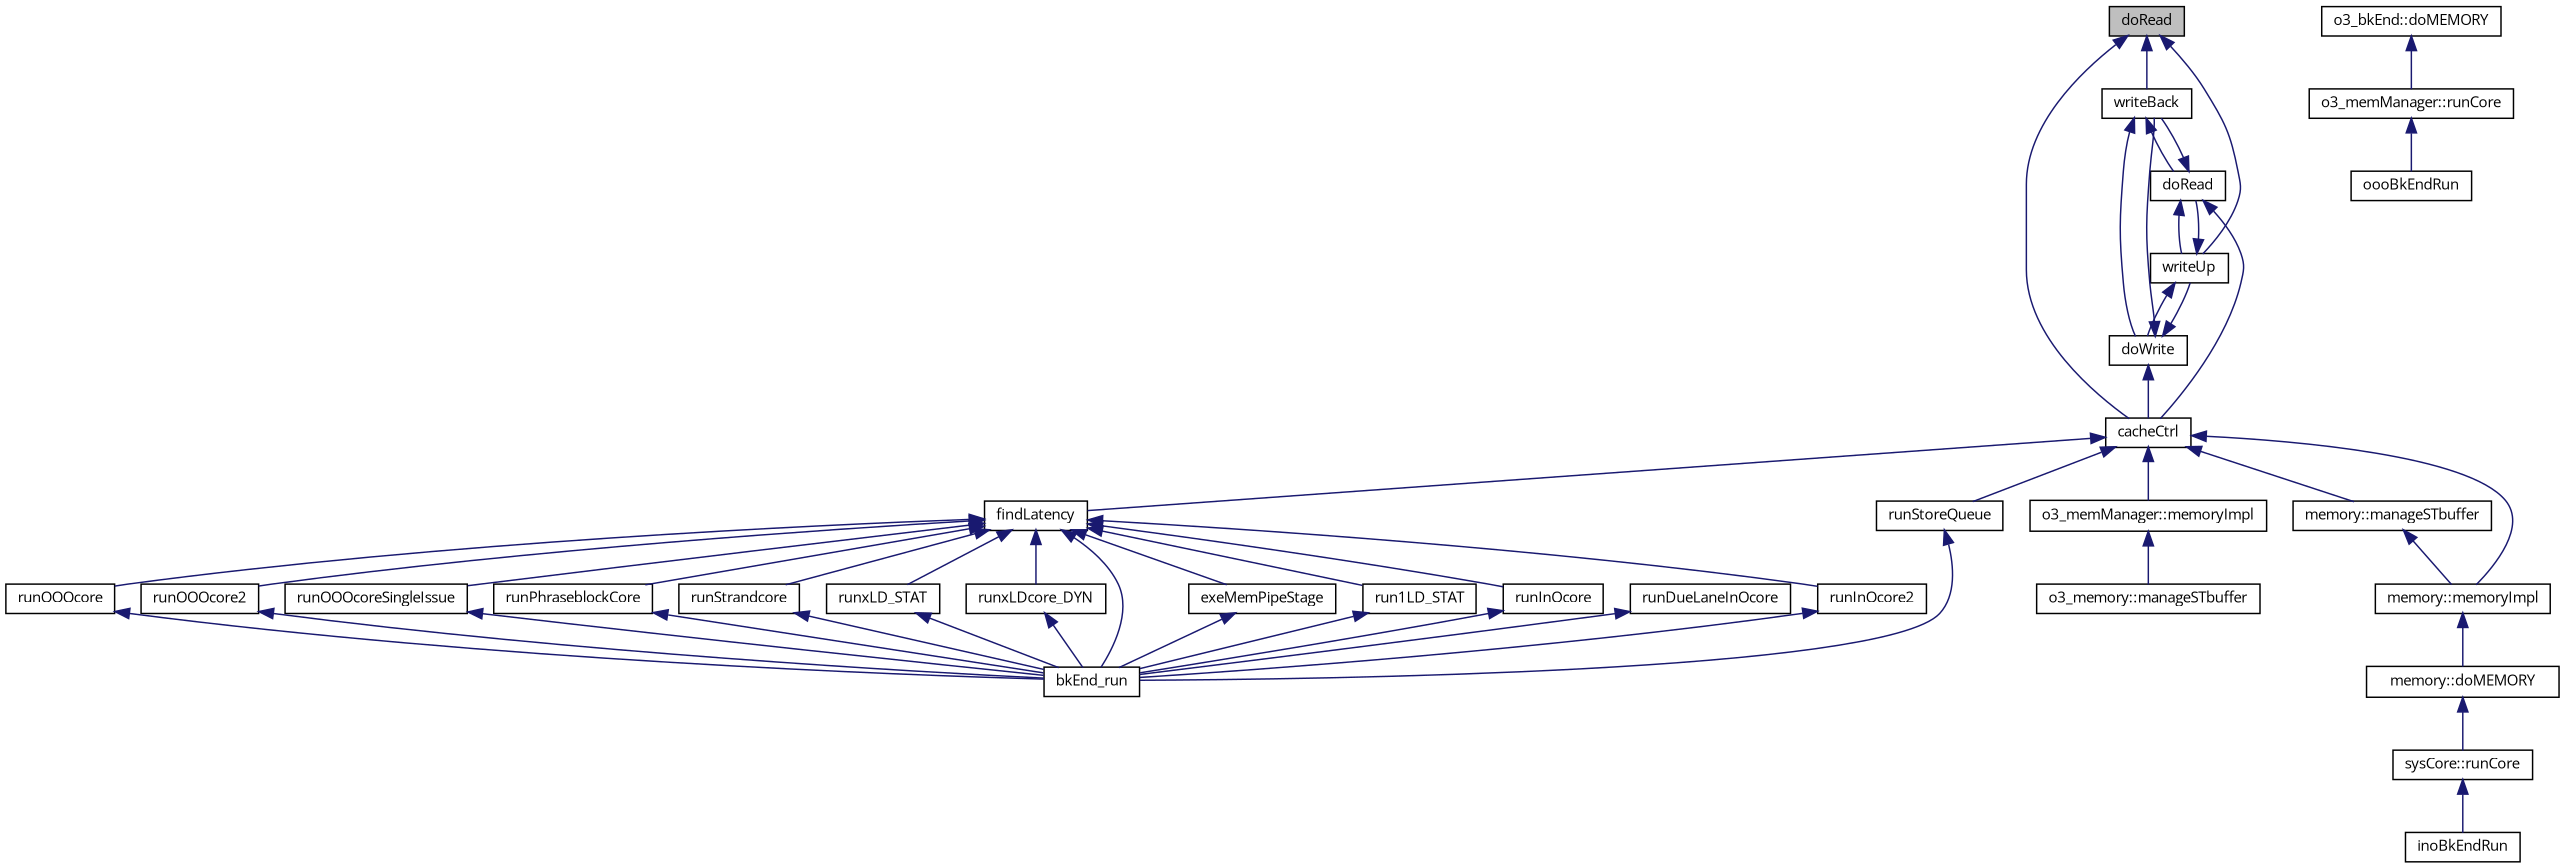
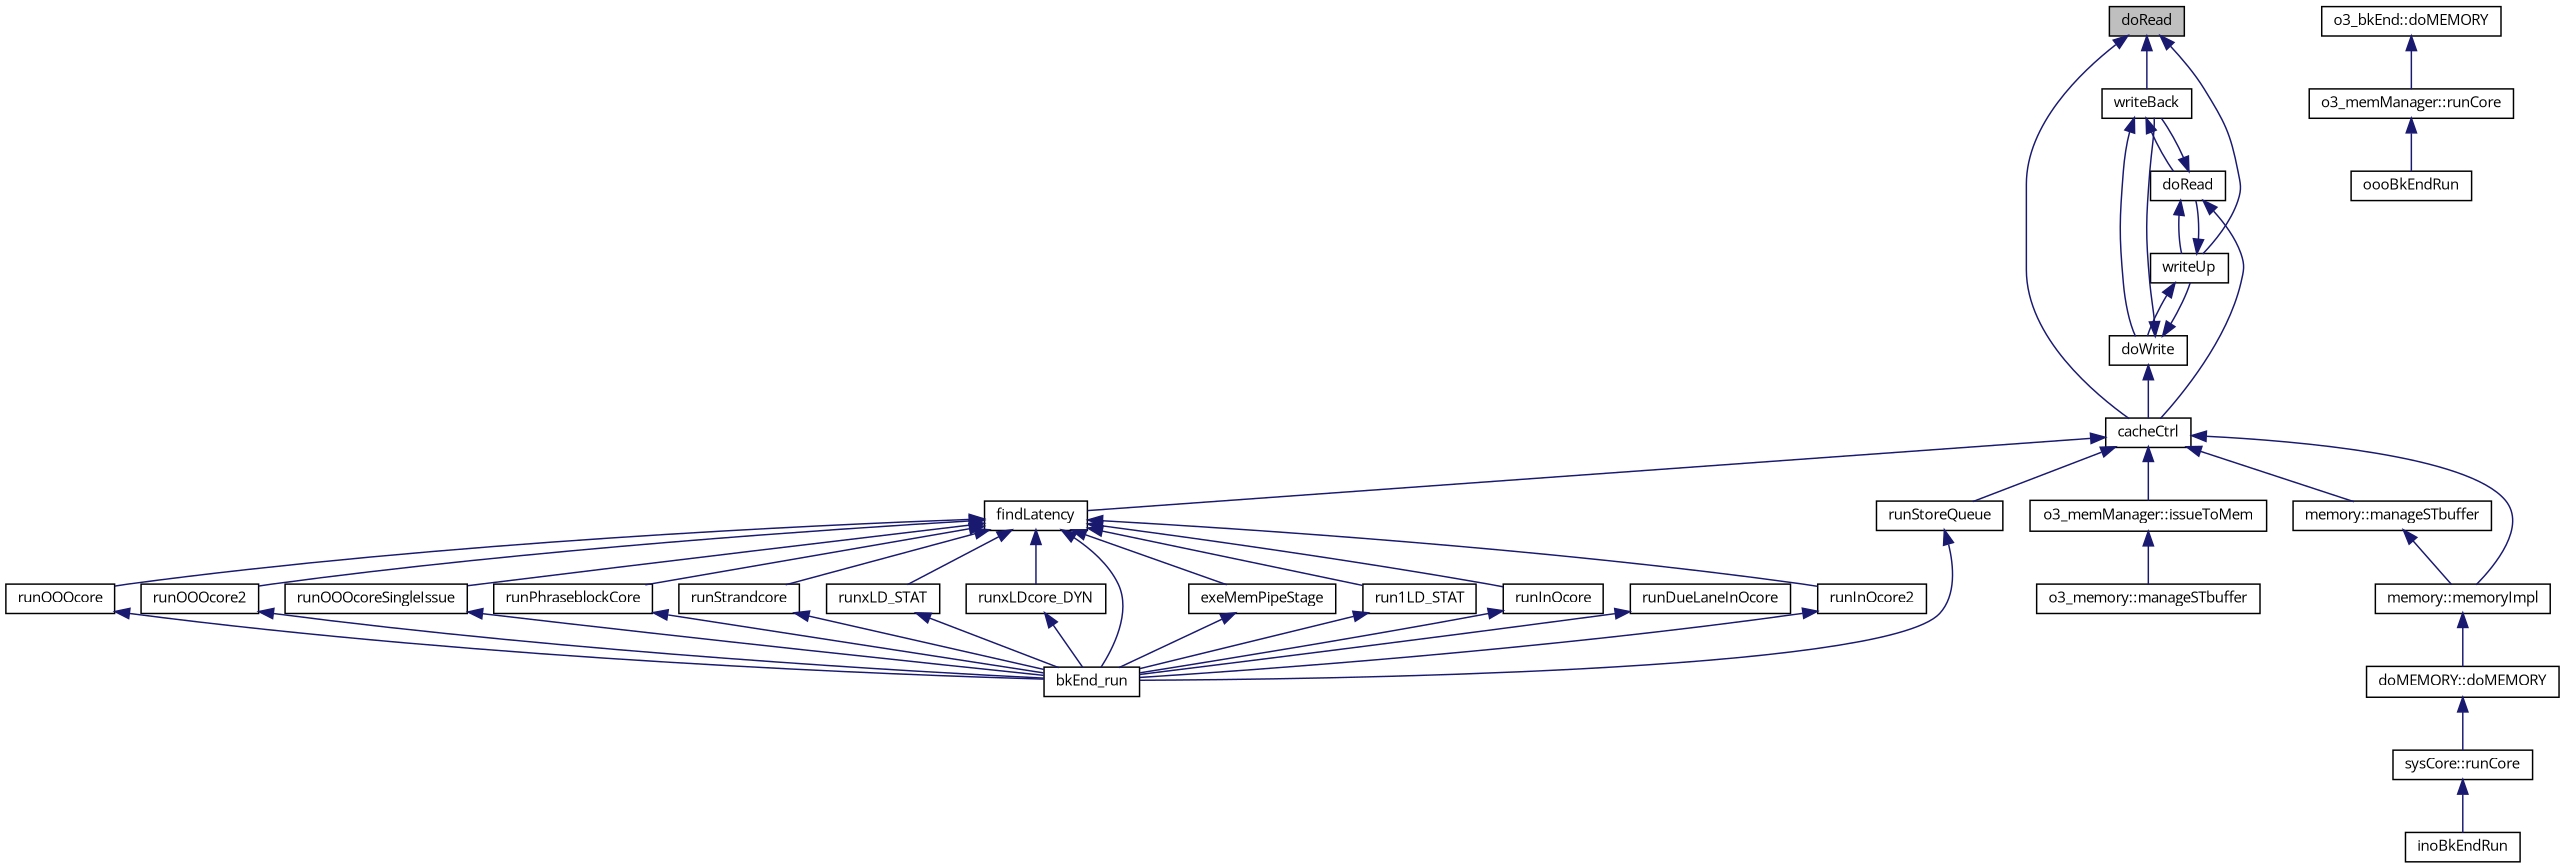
(2148, 516) -> (2148, 516)
(2463, 682) -> (2463, 682)
